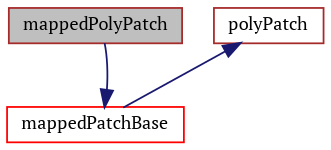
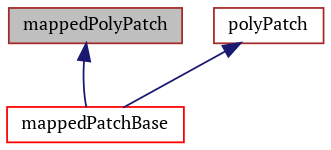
(107, 66) -> (84, 84)
